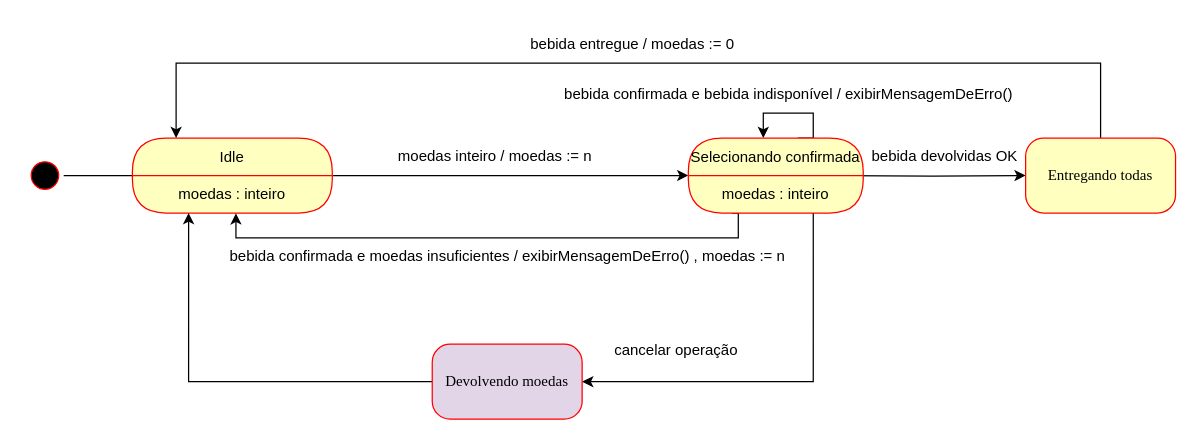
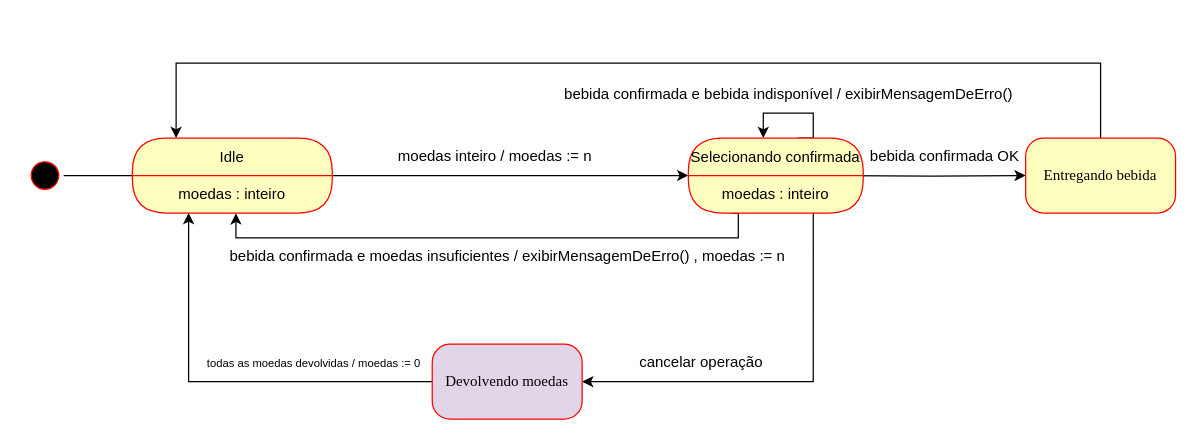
(632, 44) -> none
(945, 157) -> (945, 157)
(1101, 176) -> (1101, 176)
(676, 351) -> (701, 363)
none -> (313, 363)
